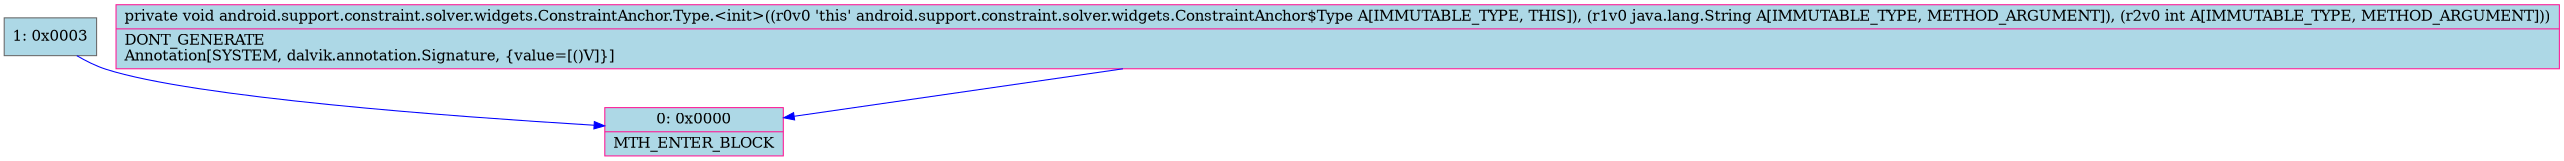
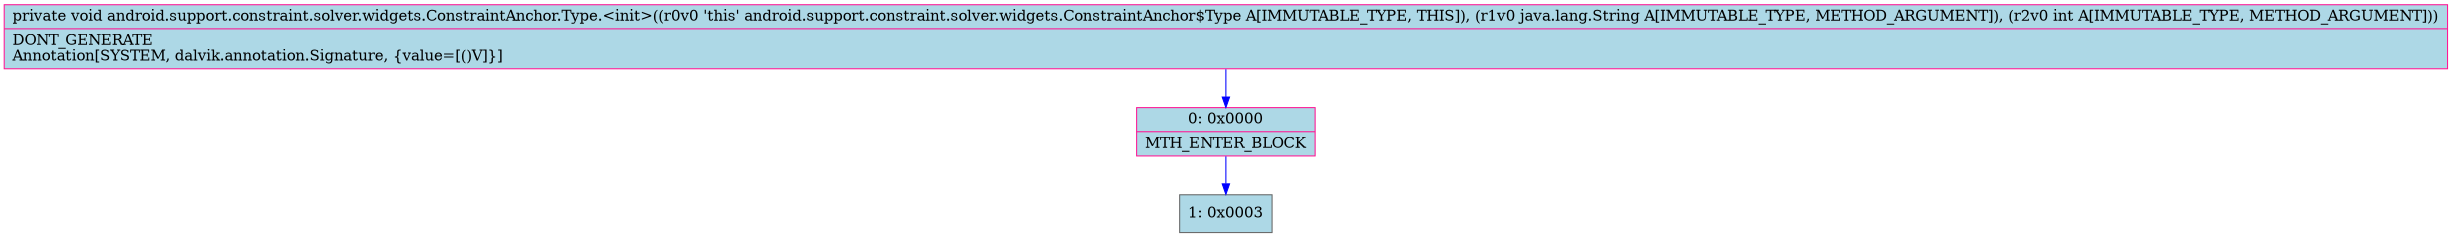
(333, 105) -> (1226, 170)
